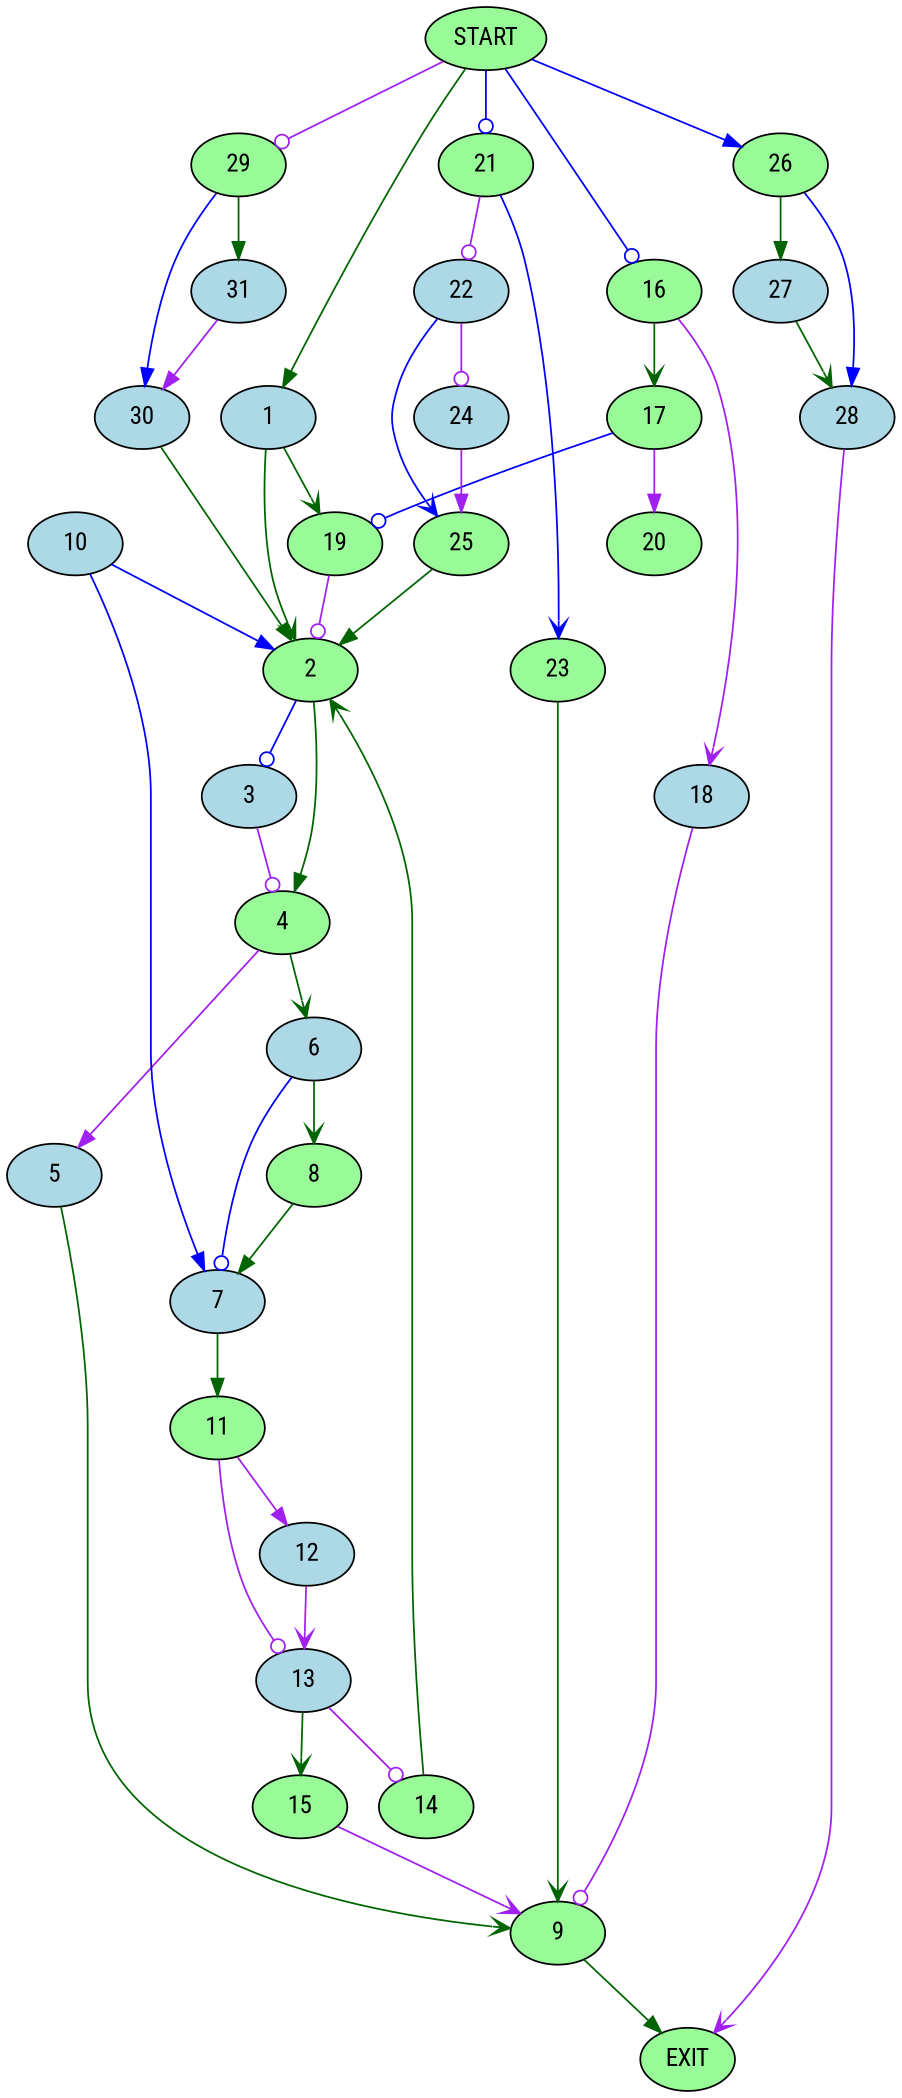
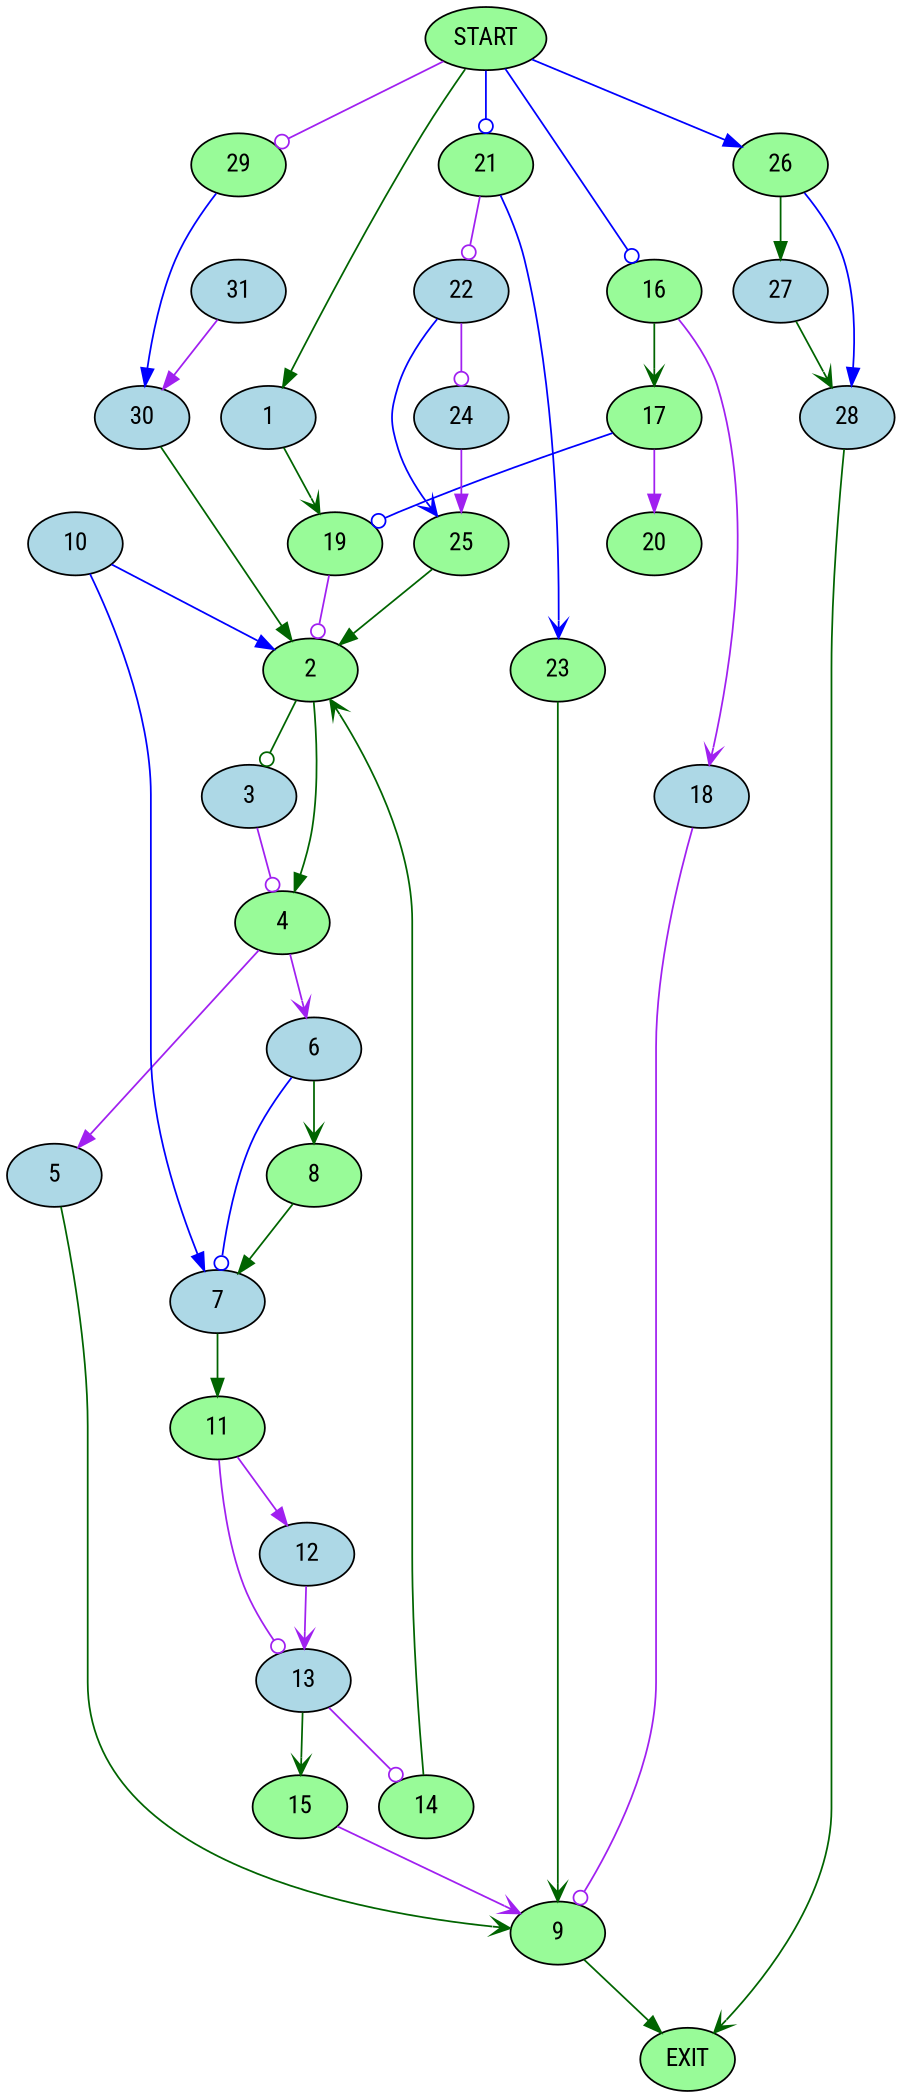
(239, 219) -> none
(267, 538) -> none
(283, 727) -> (283, 727)
(296, 977) -> (296, 977)
(831, 1249) -> (831, 1249)
